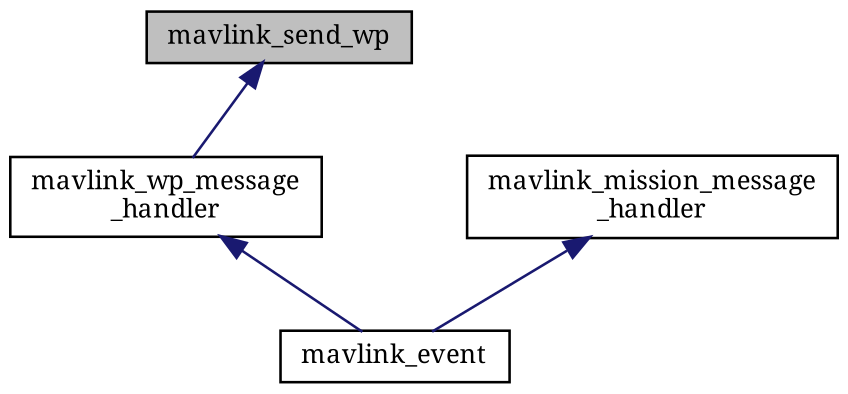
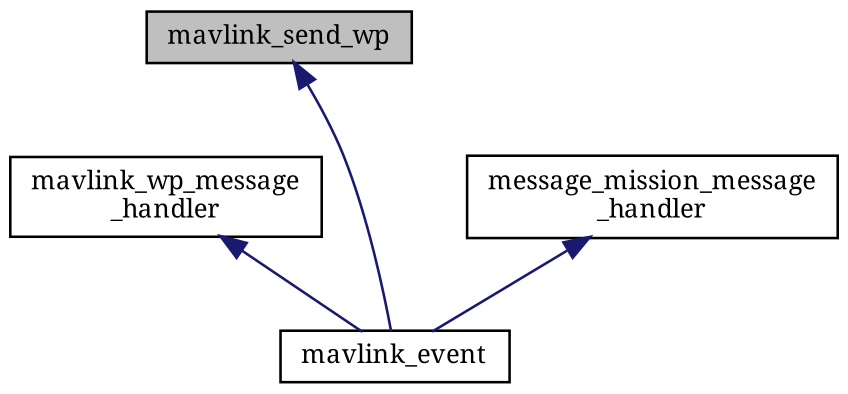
(220, 121) -> (360, 204)
(652, 197) -> (652, 197)
